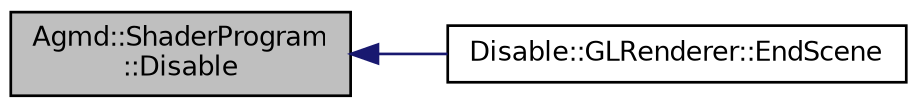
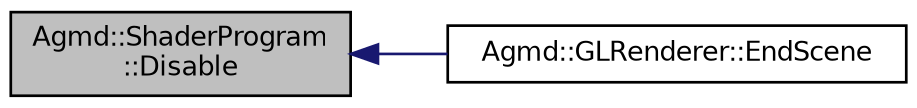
(677, 54) -> (677, 54)
